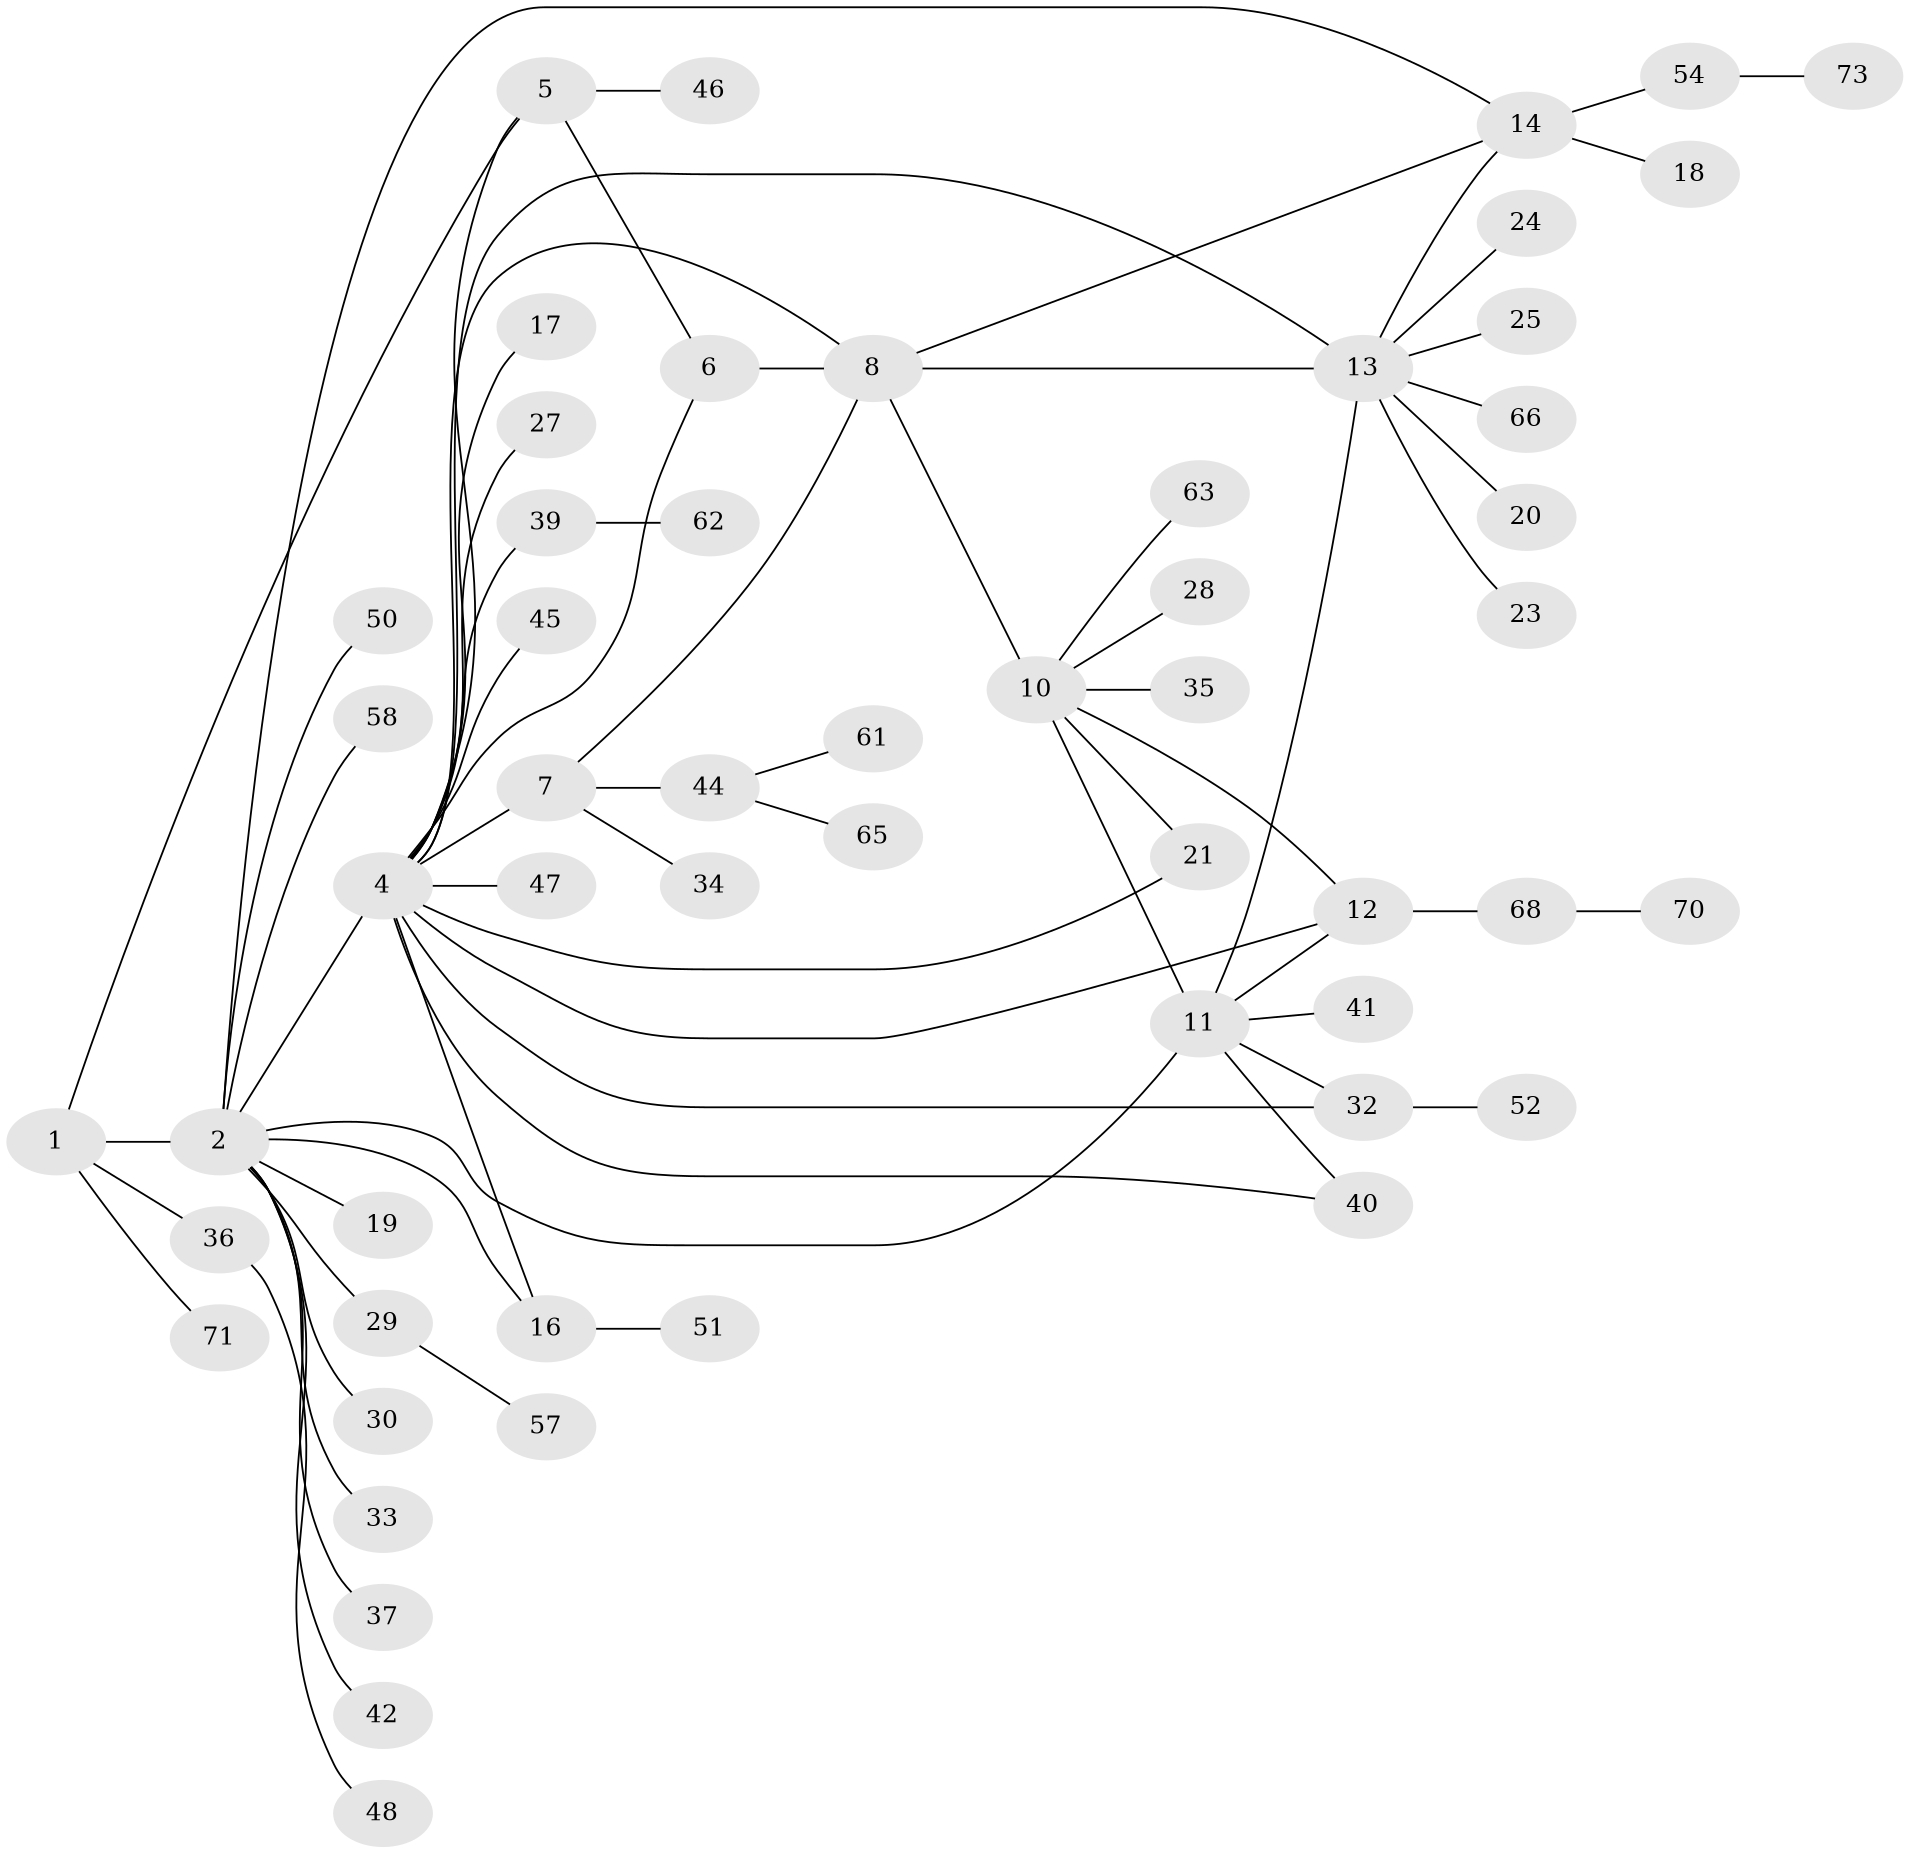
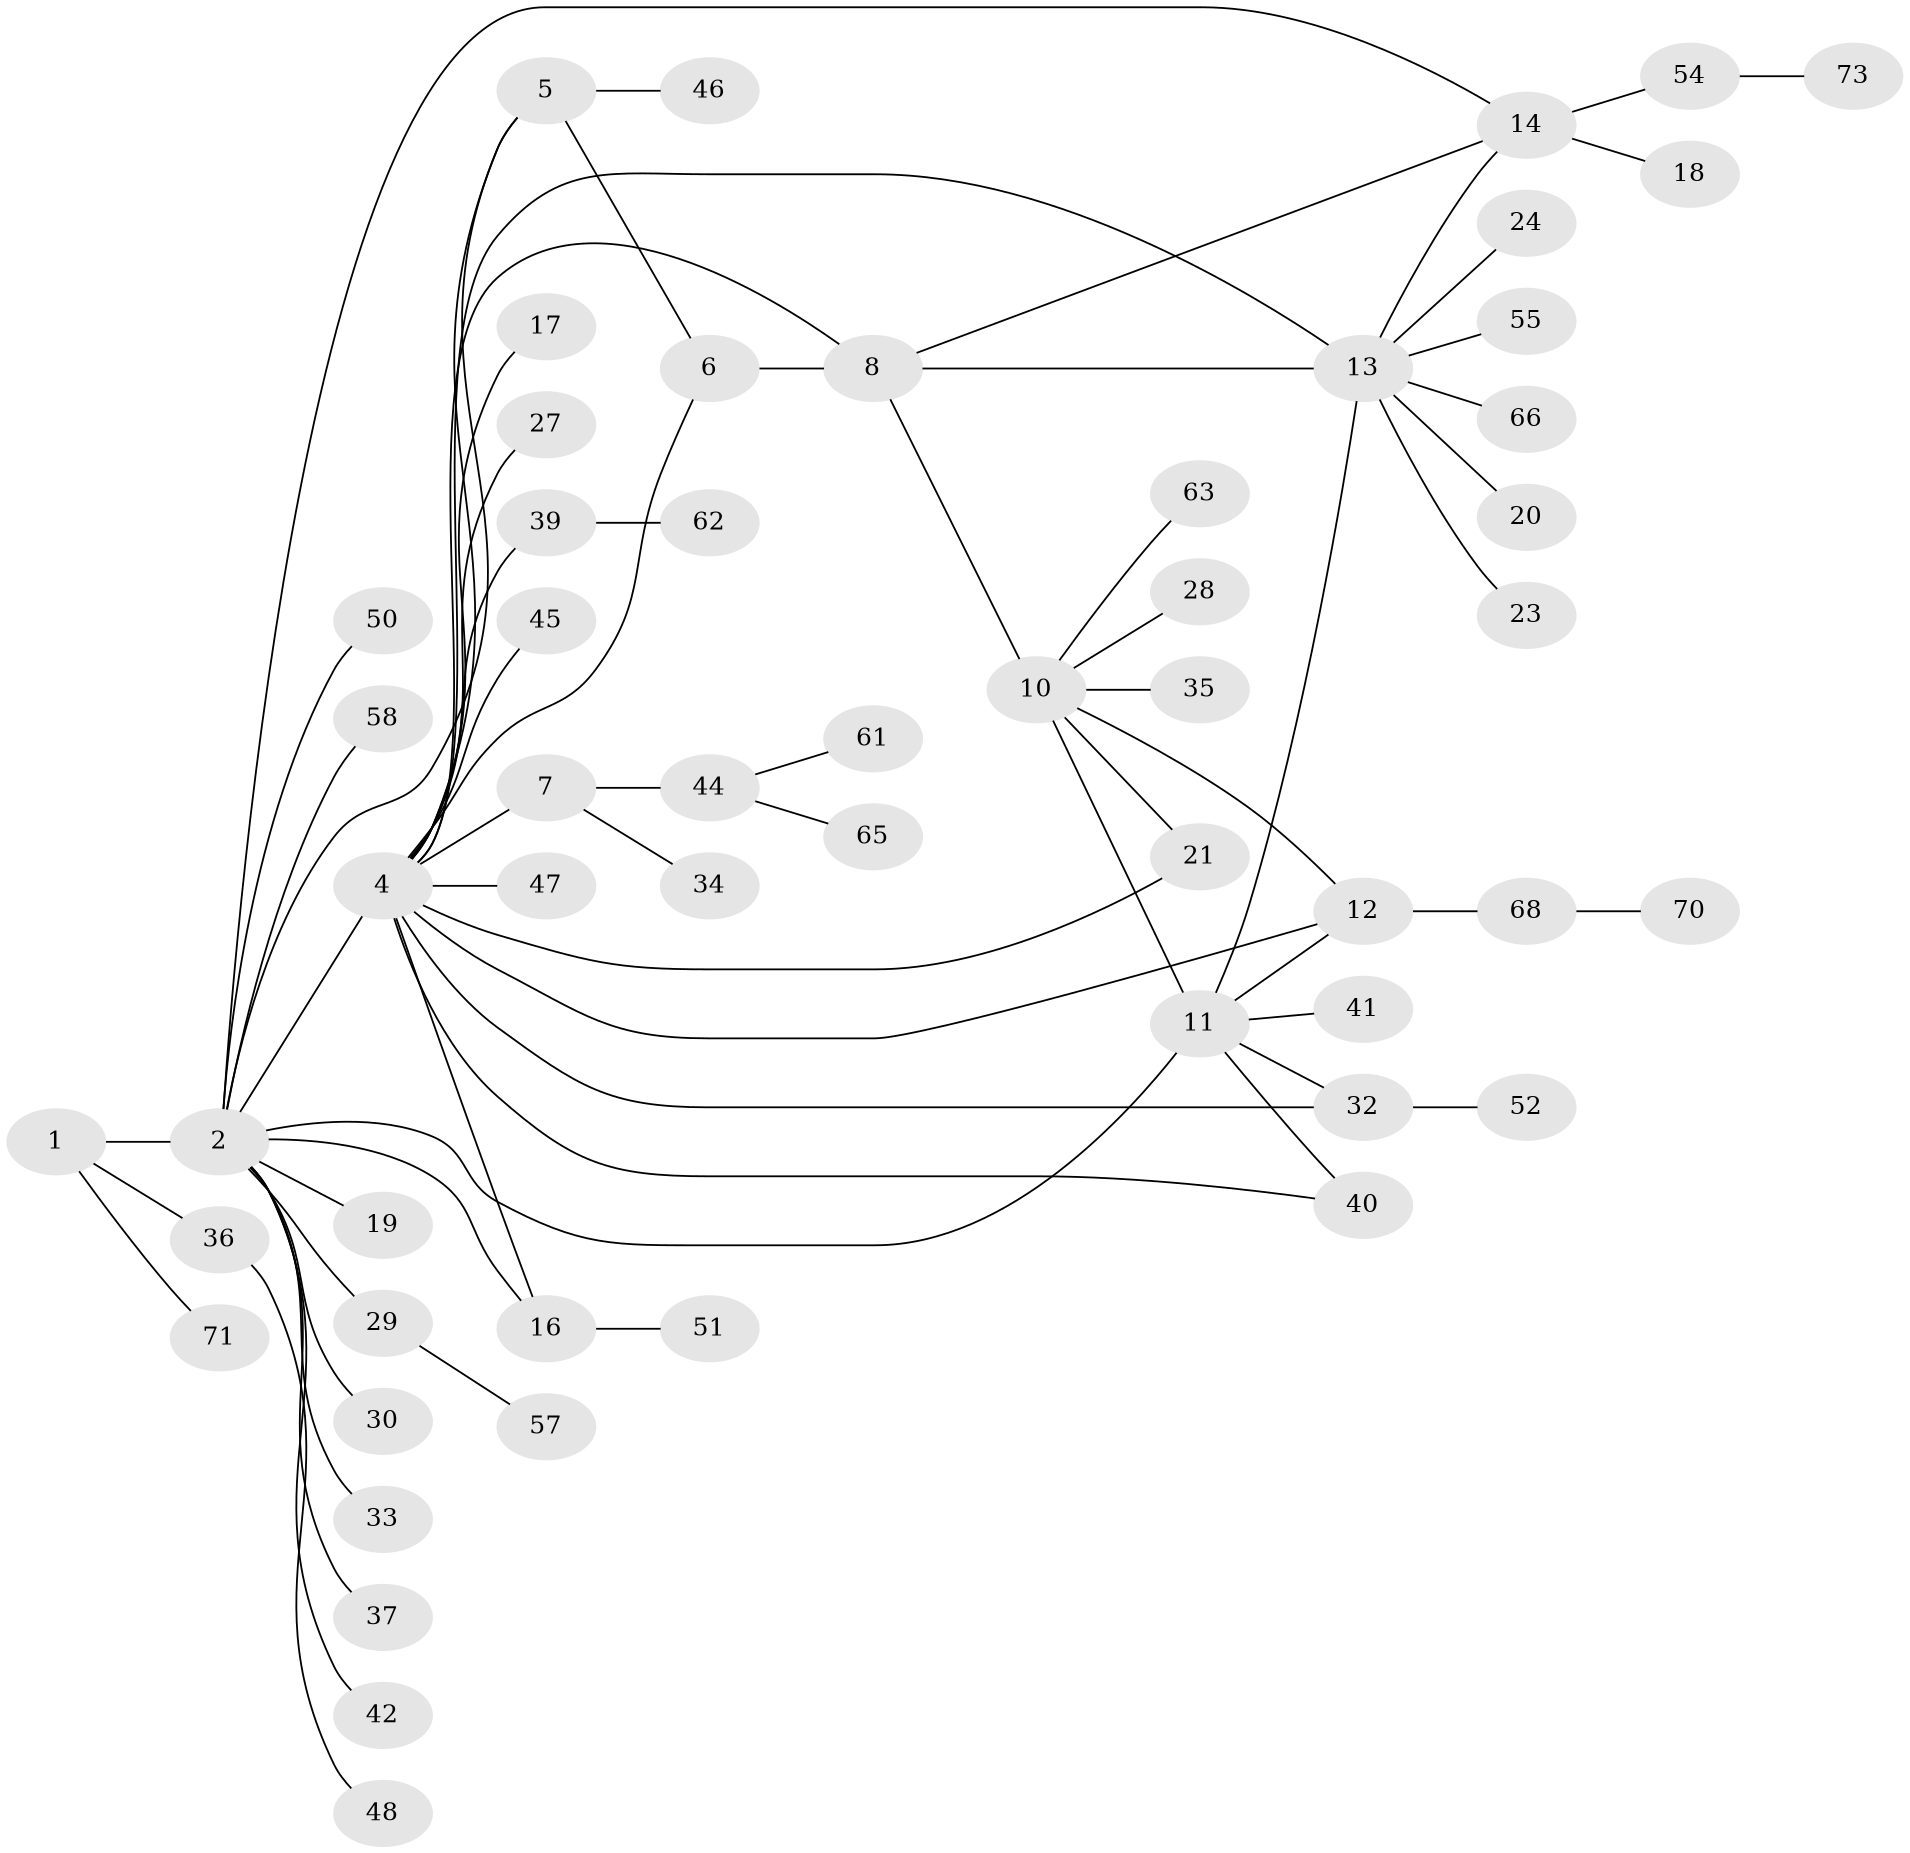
(1527, 321) -> (1527, 321)
(739, 597) -> none
(267, 601) -> (486, 569)
